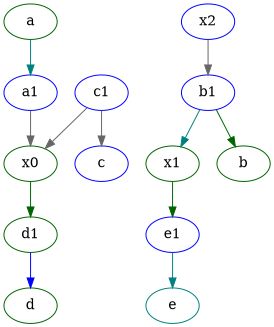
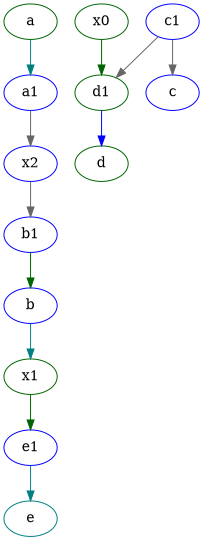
(31, 123) -> (31, 123)
(193, 124) -> (31, 336)
(70, 125) -> (141, 54)
(244, 164) -> (31, 306)
